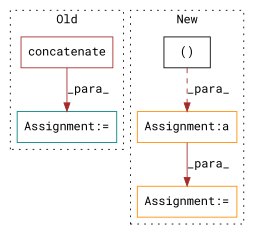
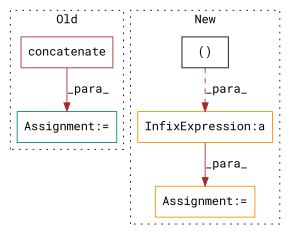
(187, 127) -> (205, 127)
